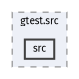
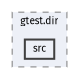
(40, 22) -> (40, 22)
